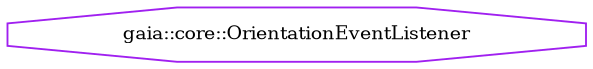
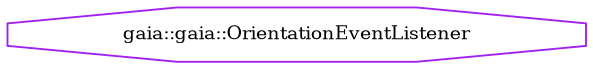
(297, 35) -> (297, 35)
